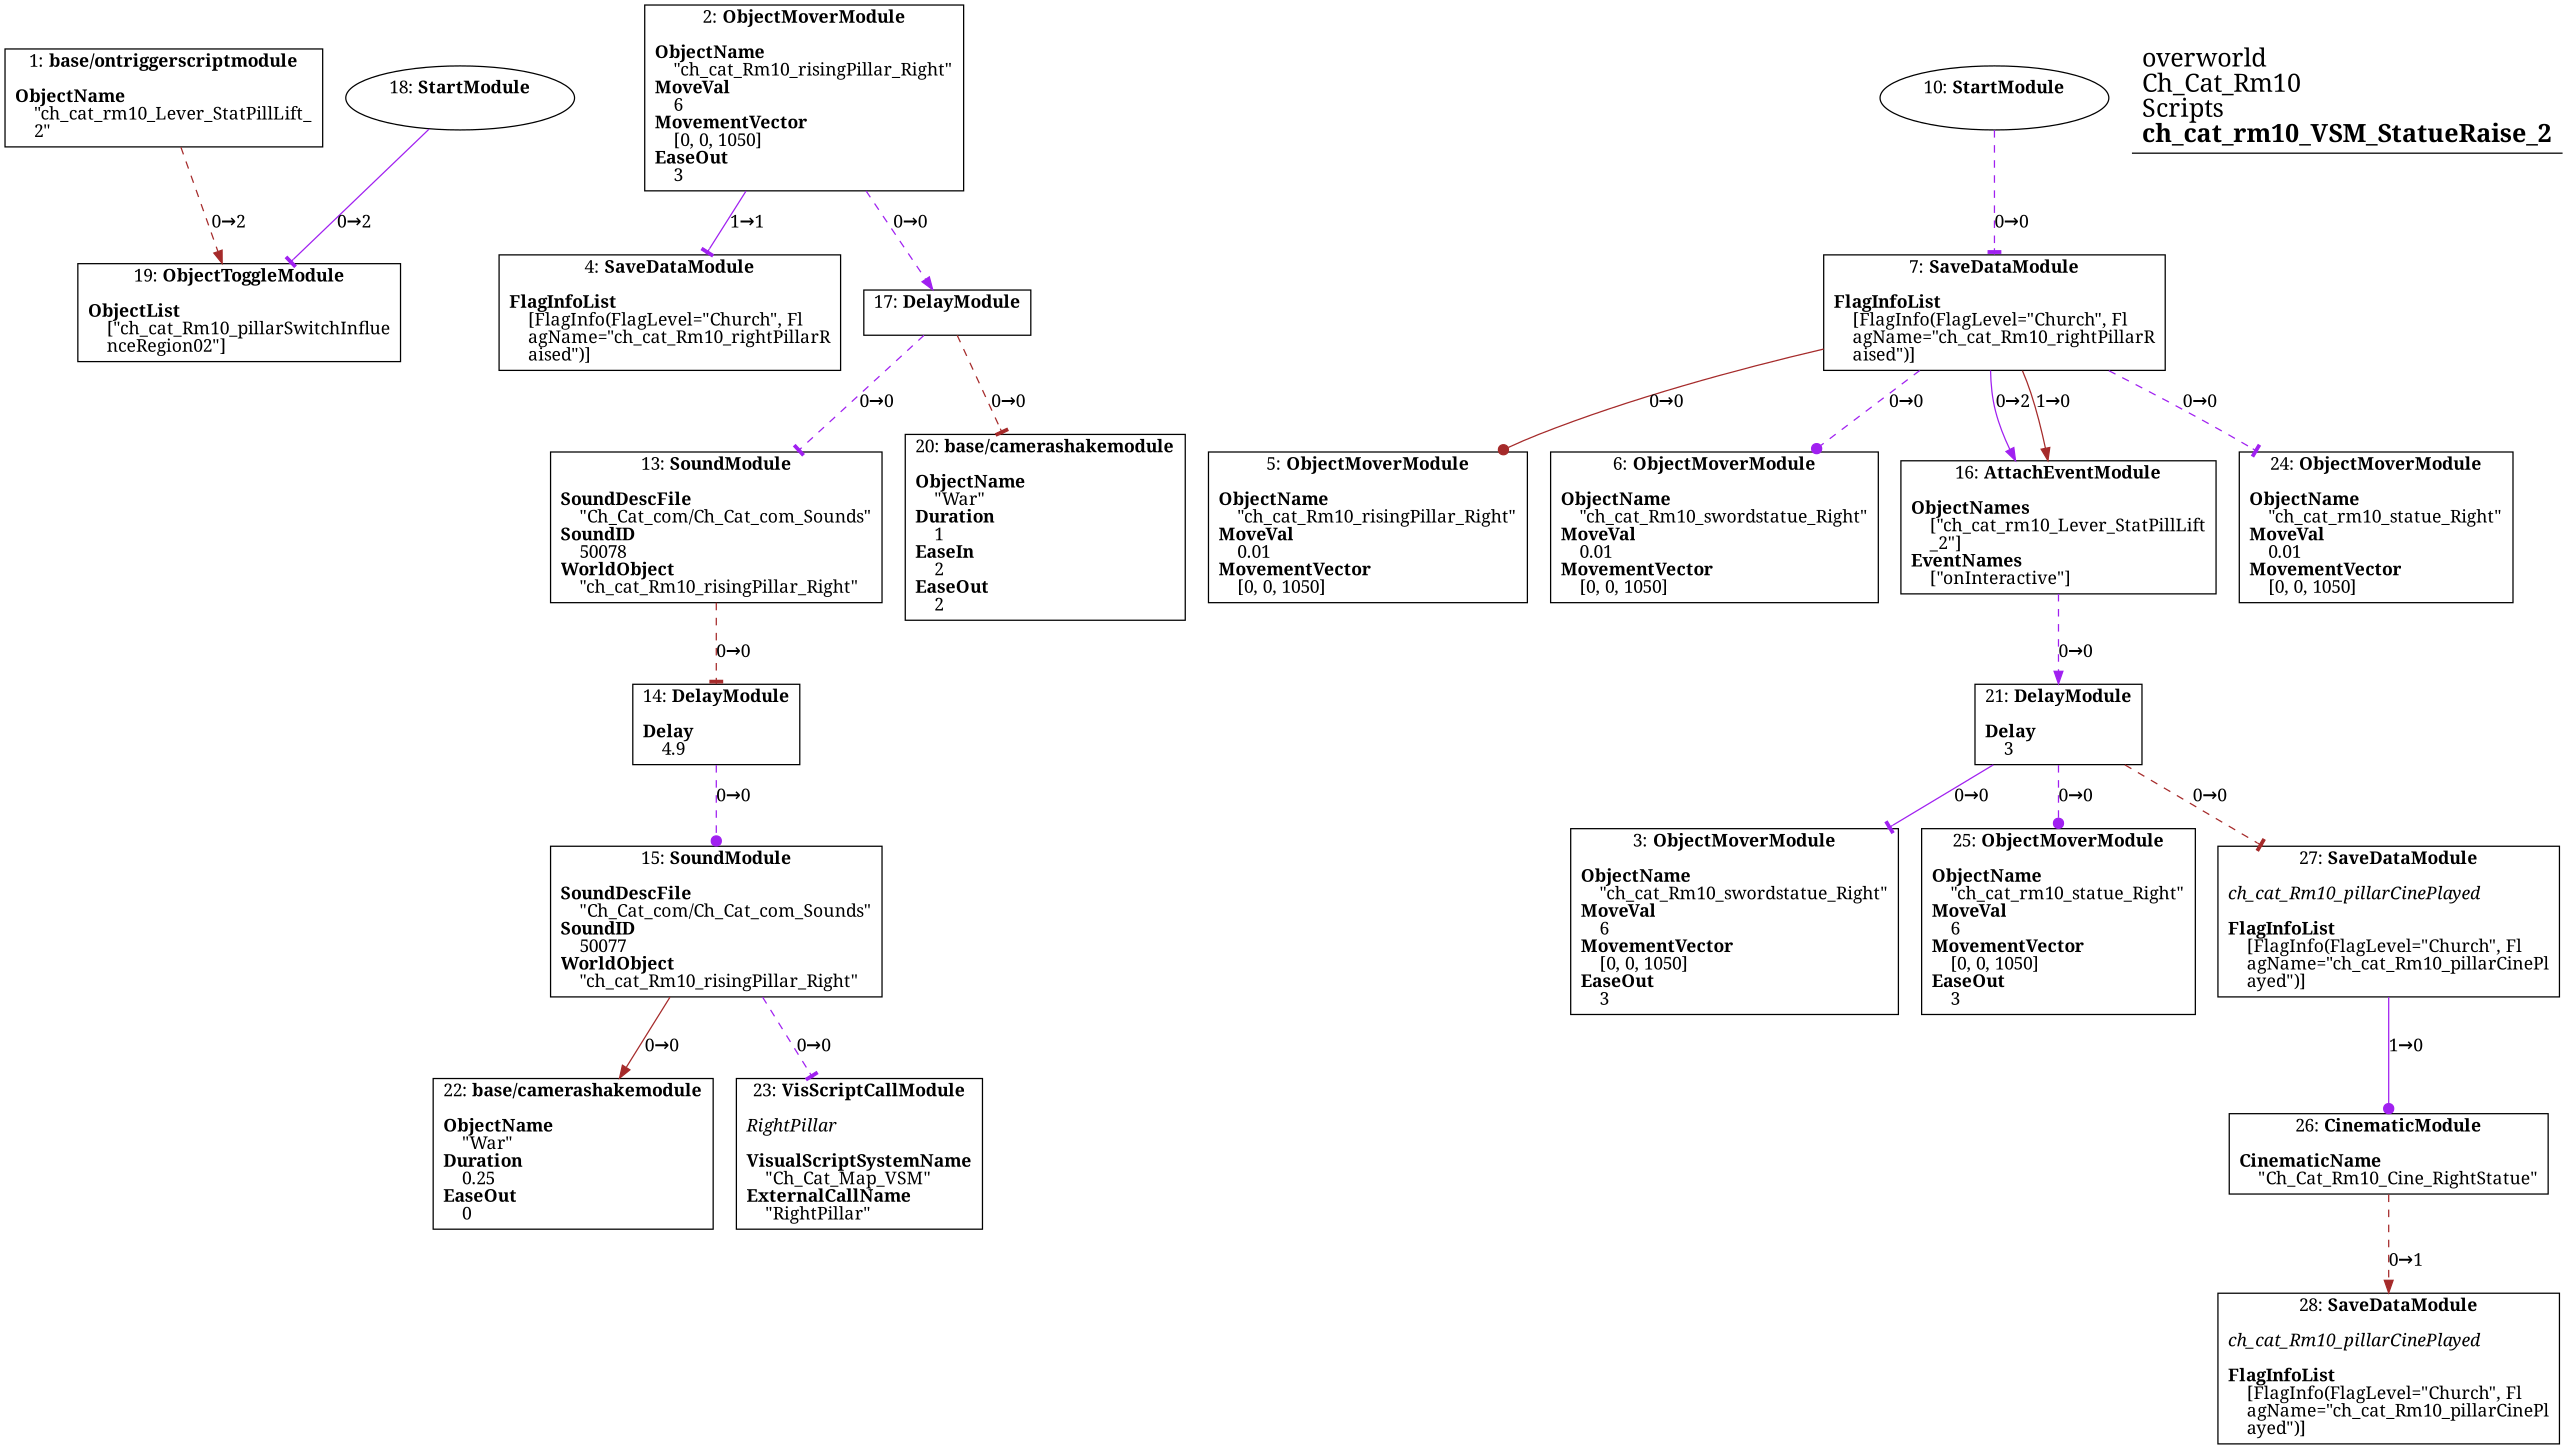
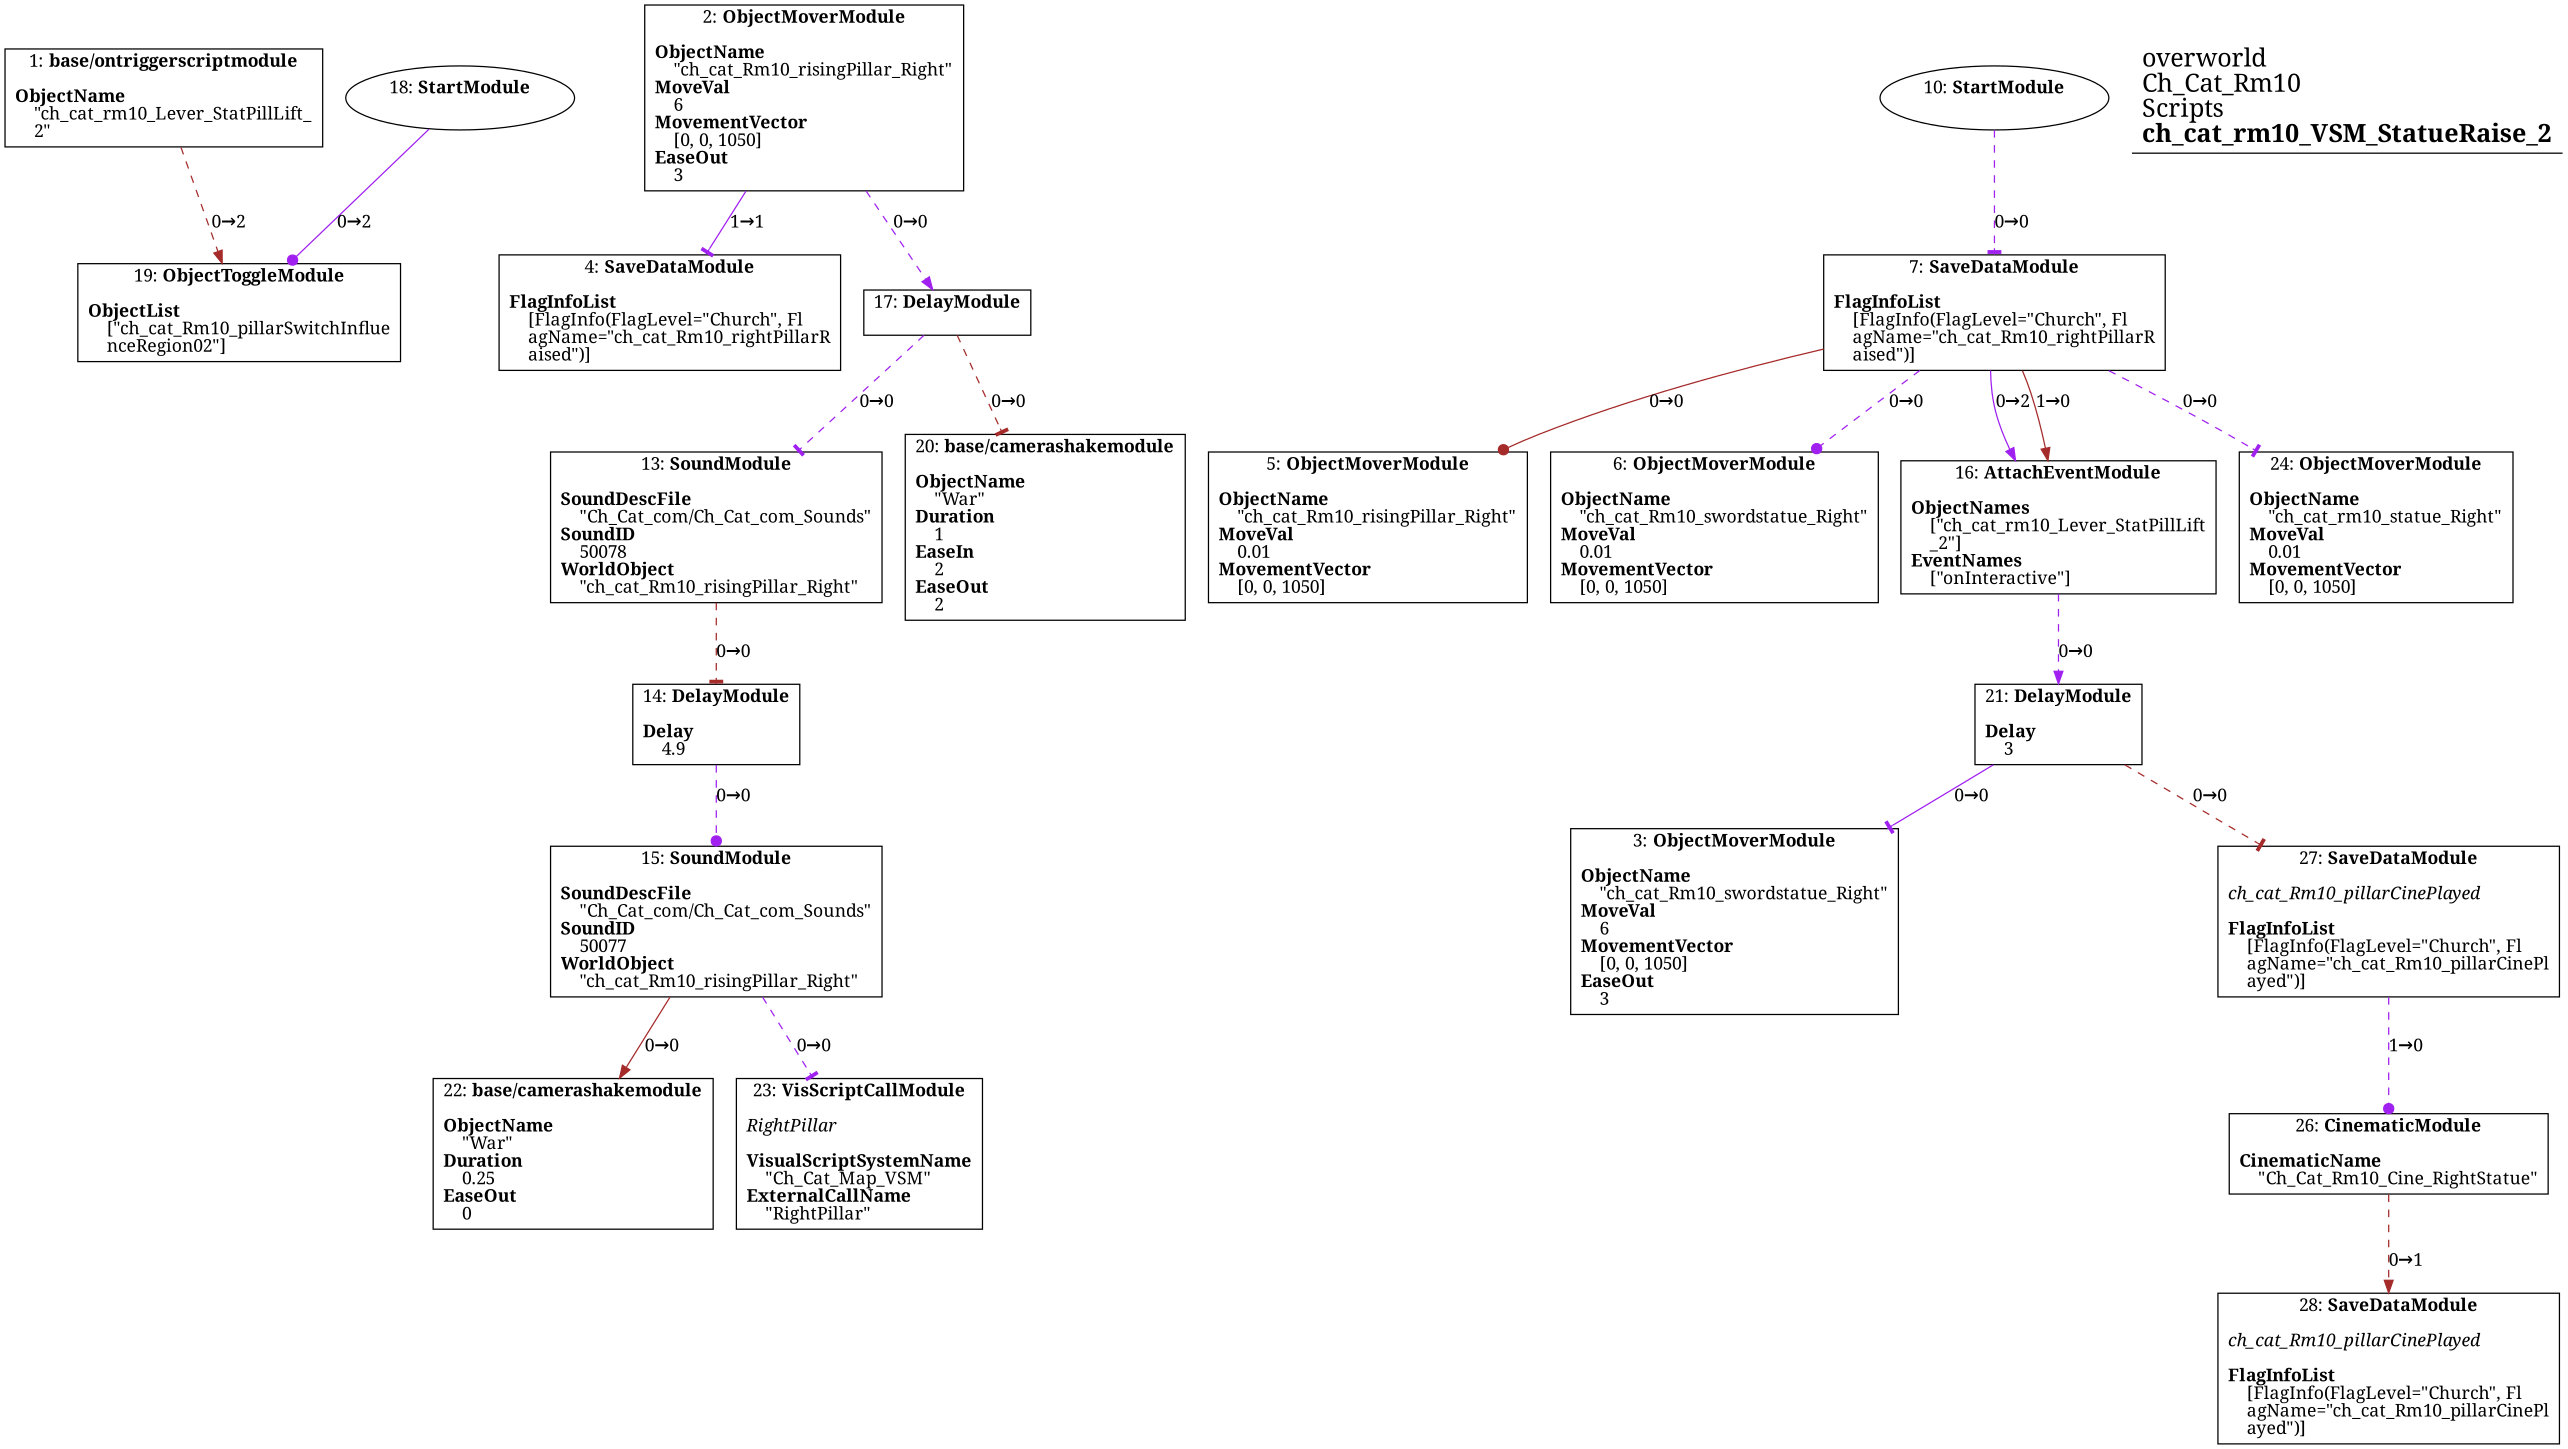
(361, 194) -> (361, 194)
(2058, 922) -> none
(2389, 1050) -> (2389, 1050)
